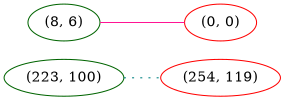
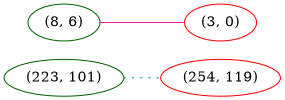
(221, 23) -> (221, 23)
(64, 78) -> (64, 78)
